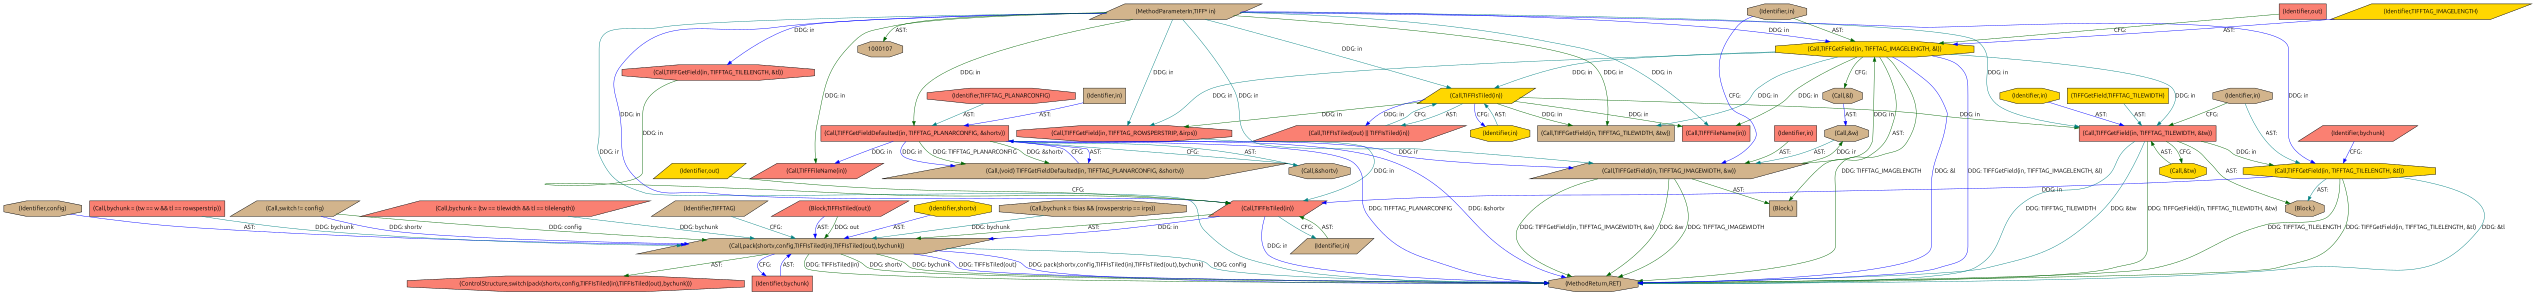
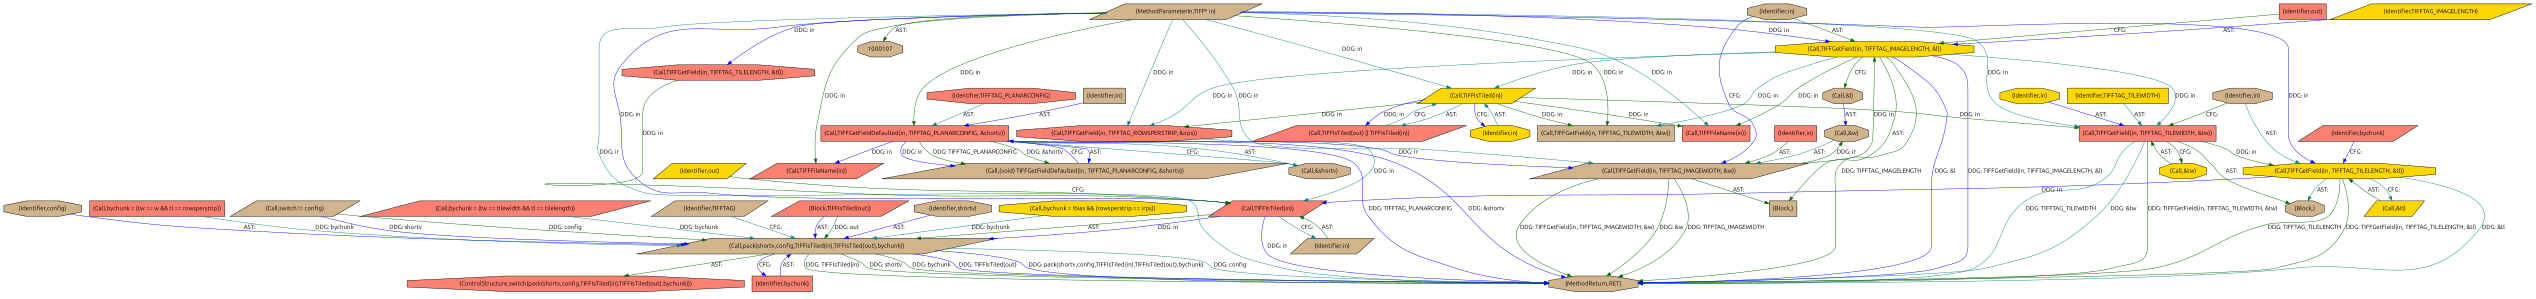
(2118, 96) -> (2118, 96)
(953, 209) -> (953, 209)
(1093, 209) -> (1093, 209)
none -> (2394, 209)
